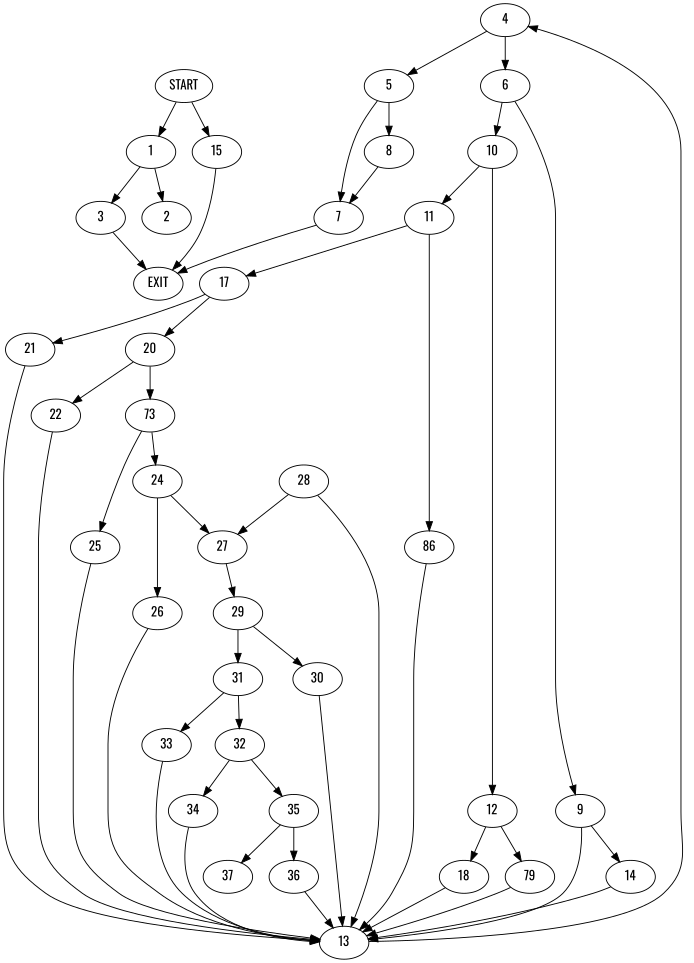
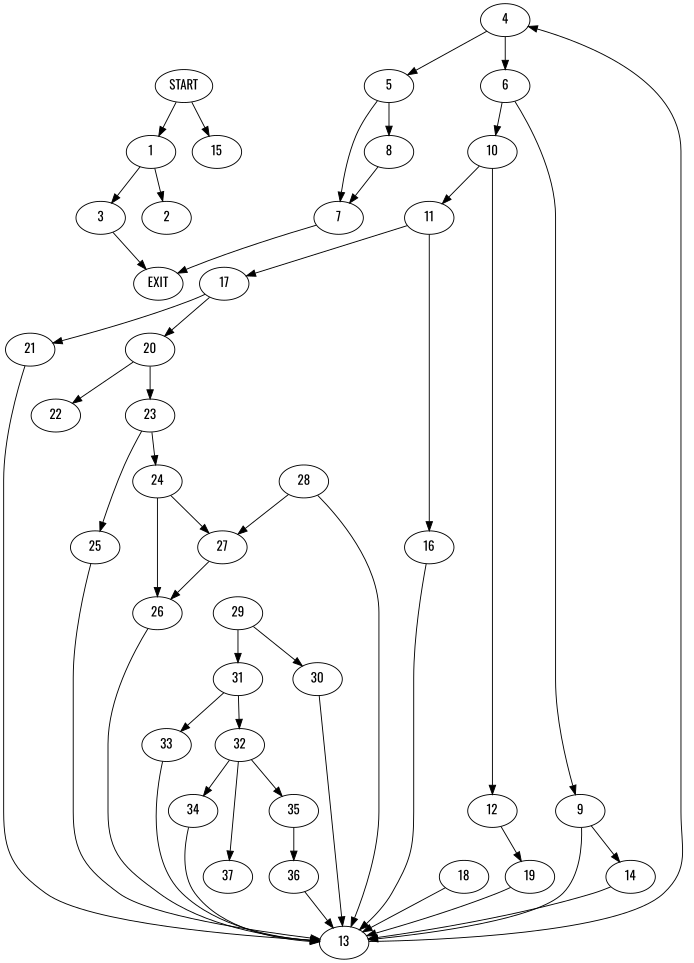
(206, 219) -> none
(150, 416) -> (150, 416)
(429, 547) -> (429, 547)
(229, 576) -> (193, 577)
(38, 787) -> none
(480, 840) -> none
(264, 841) -> (234, 806)
(530, 877) -> (530, 877)
